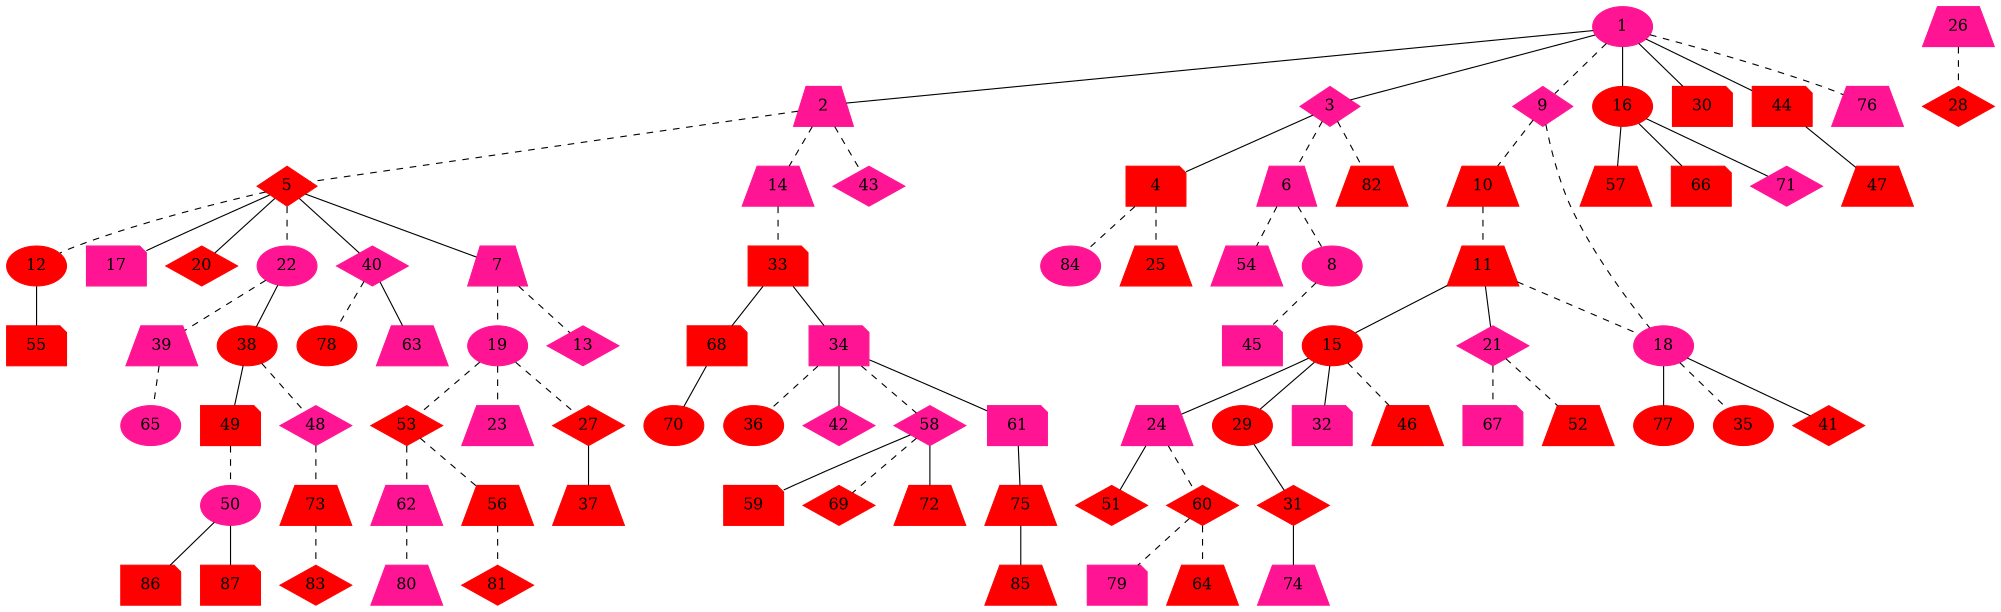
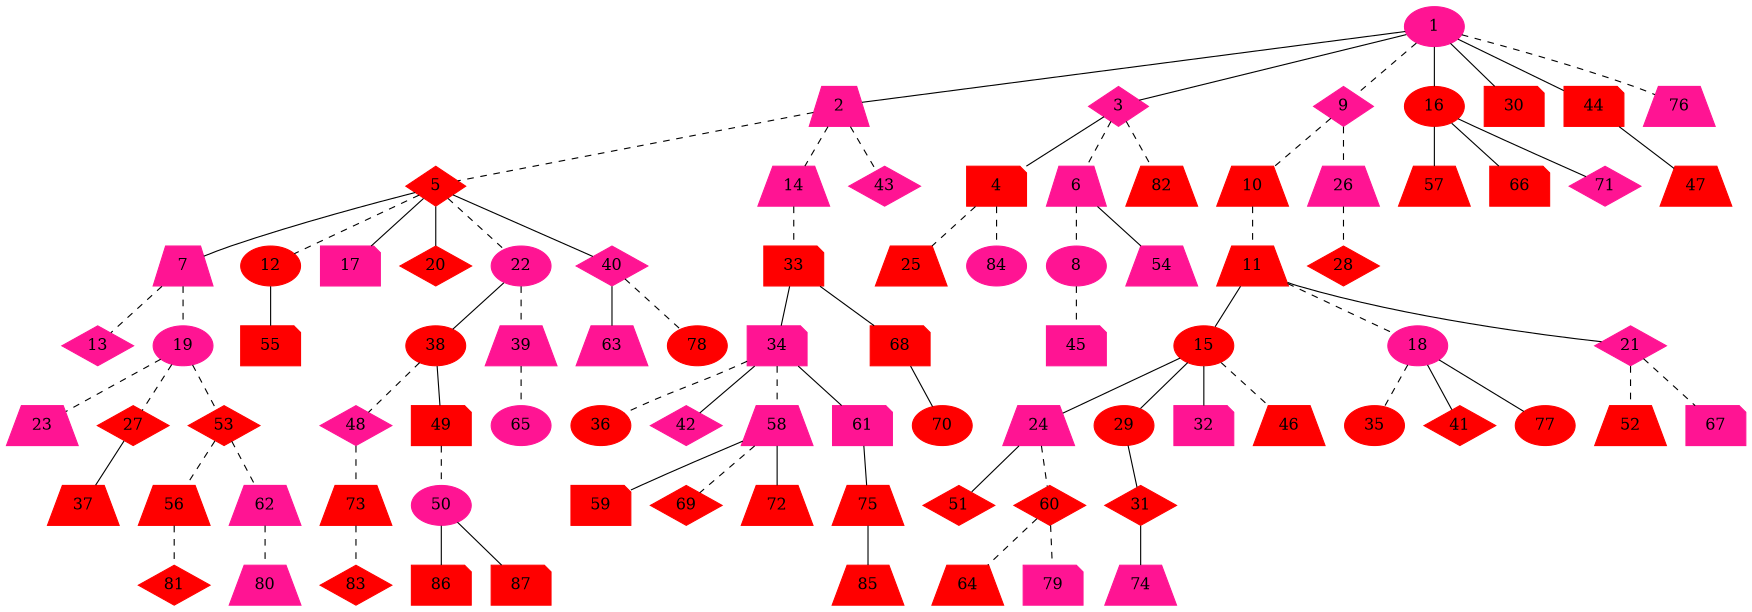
(1267, 226) -> (1119, 226)
(1584, 233) -> (1344, 146)
(930, 426) -> (777, 426)
